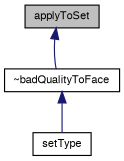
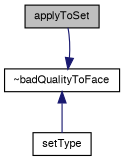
(55, 54) -> (70, 43)
